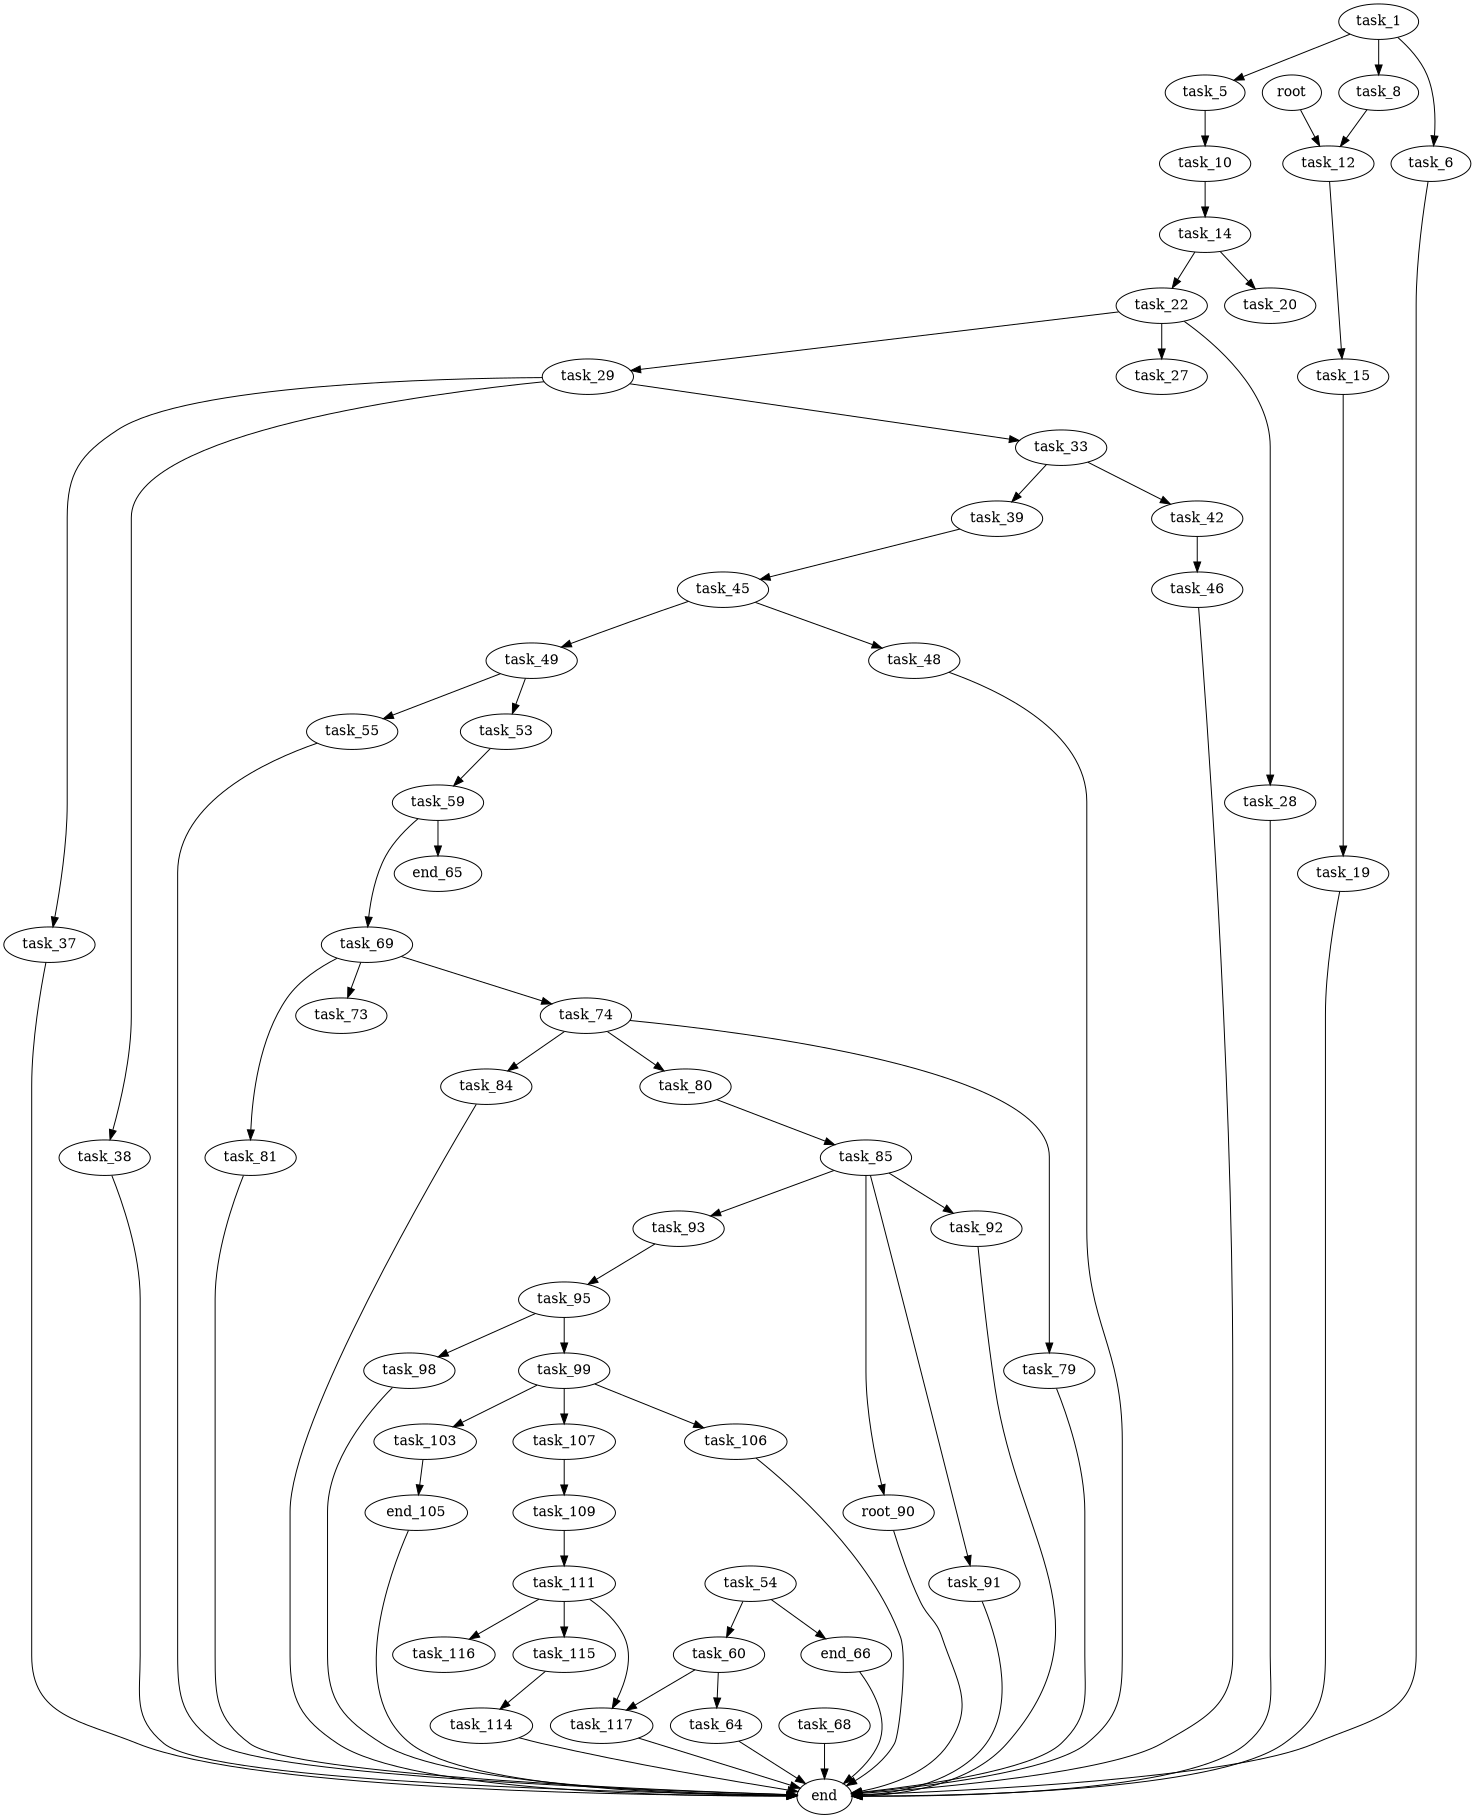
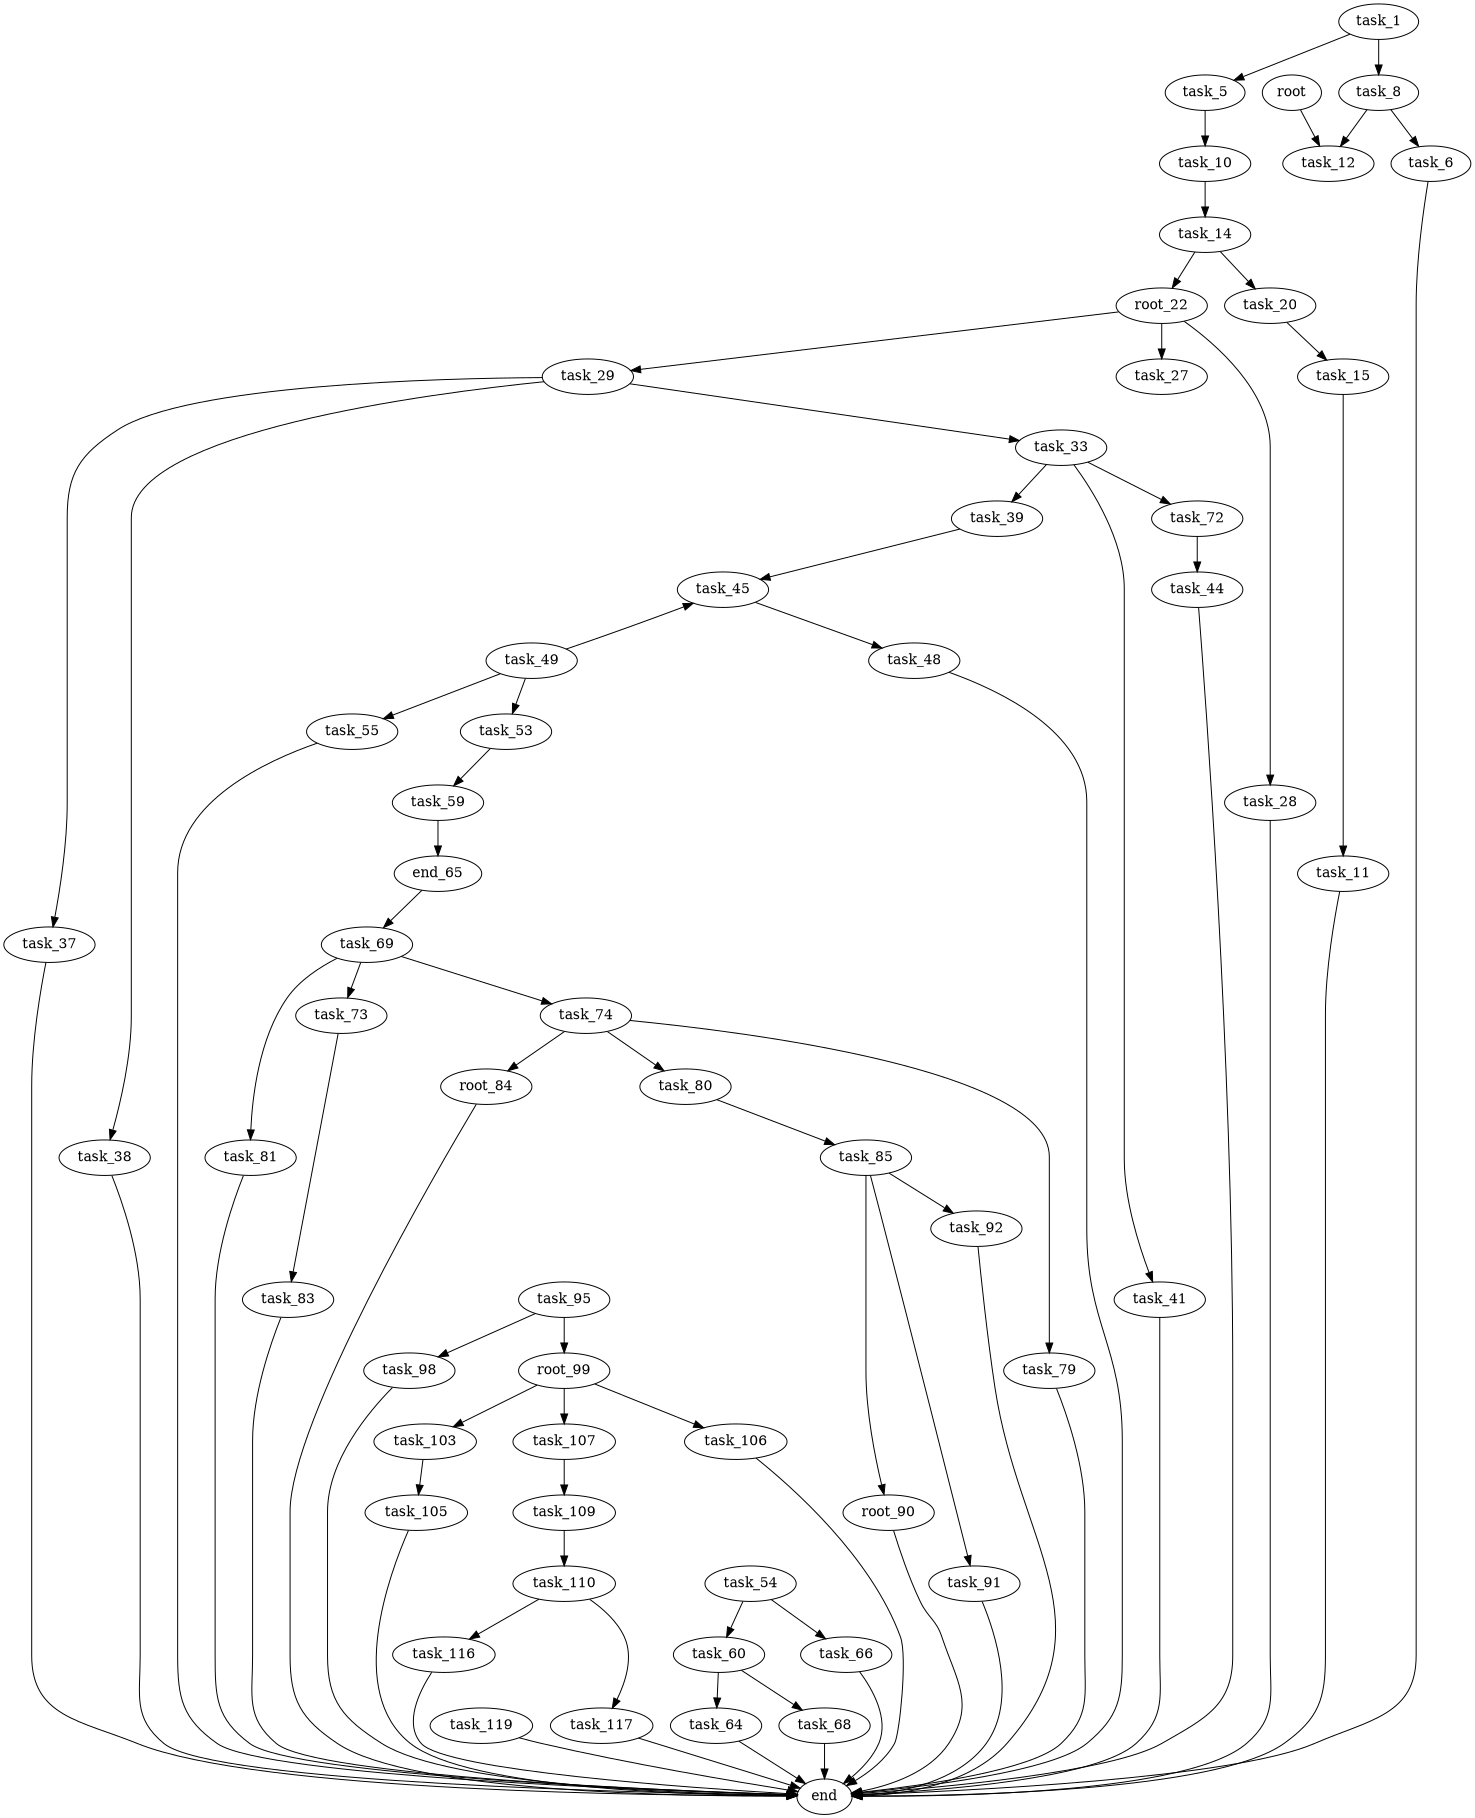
(1429, 81) -> (1402, 124)
(1335, 265) -> (1303, 338)
(1162, 306) -> (1162, 306)
(1197, 519) -> (1197, 519)
(1197, 590) -> (1197, 590)
(629, 622) -> (625, 628)
(383, 862) -> (406, 906)
(1343, 874) -> (1343, 874)
(486, 1087) -> (486, 1087)
(679, 1229) -> none
none -> (288, 1300)
none -> (1160, 1300)
(564, 1371) -> (564, 1371)
(416, 1513) -> (416, 1513)
(564, 1584) -> (564, 1584)
(564, 1655) -> none
(846, 1655) -> (846, 1655)
(665, 1687) -> (768, 1687)
(481, 1726) -> (481, 1726)
none -> (564, 1775)
